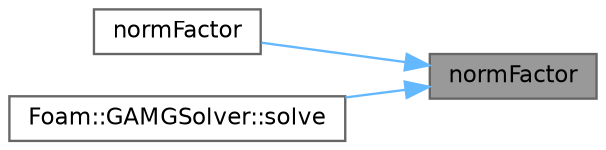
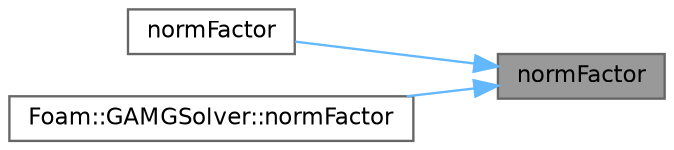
(177, 119) -> (211, 119)
